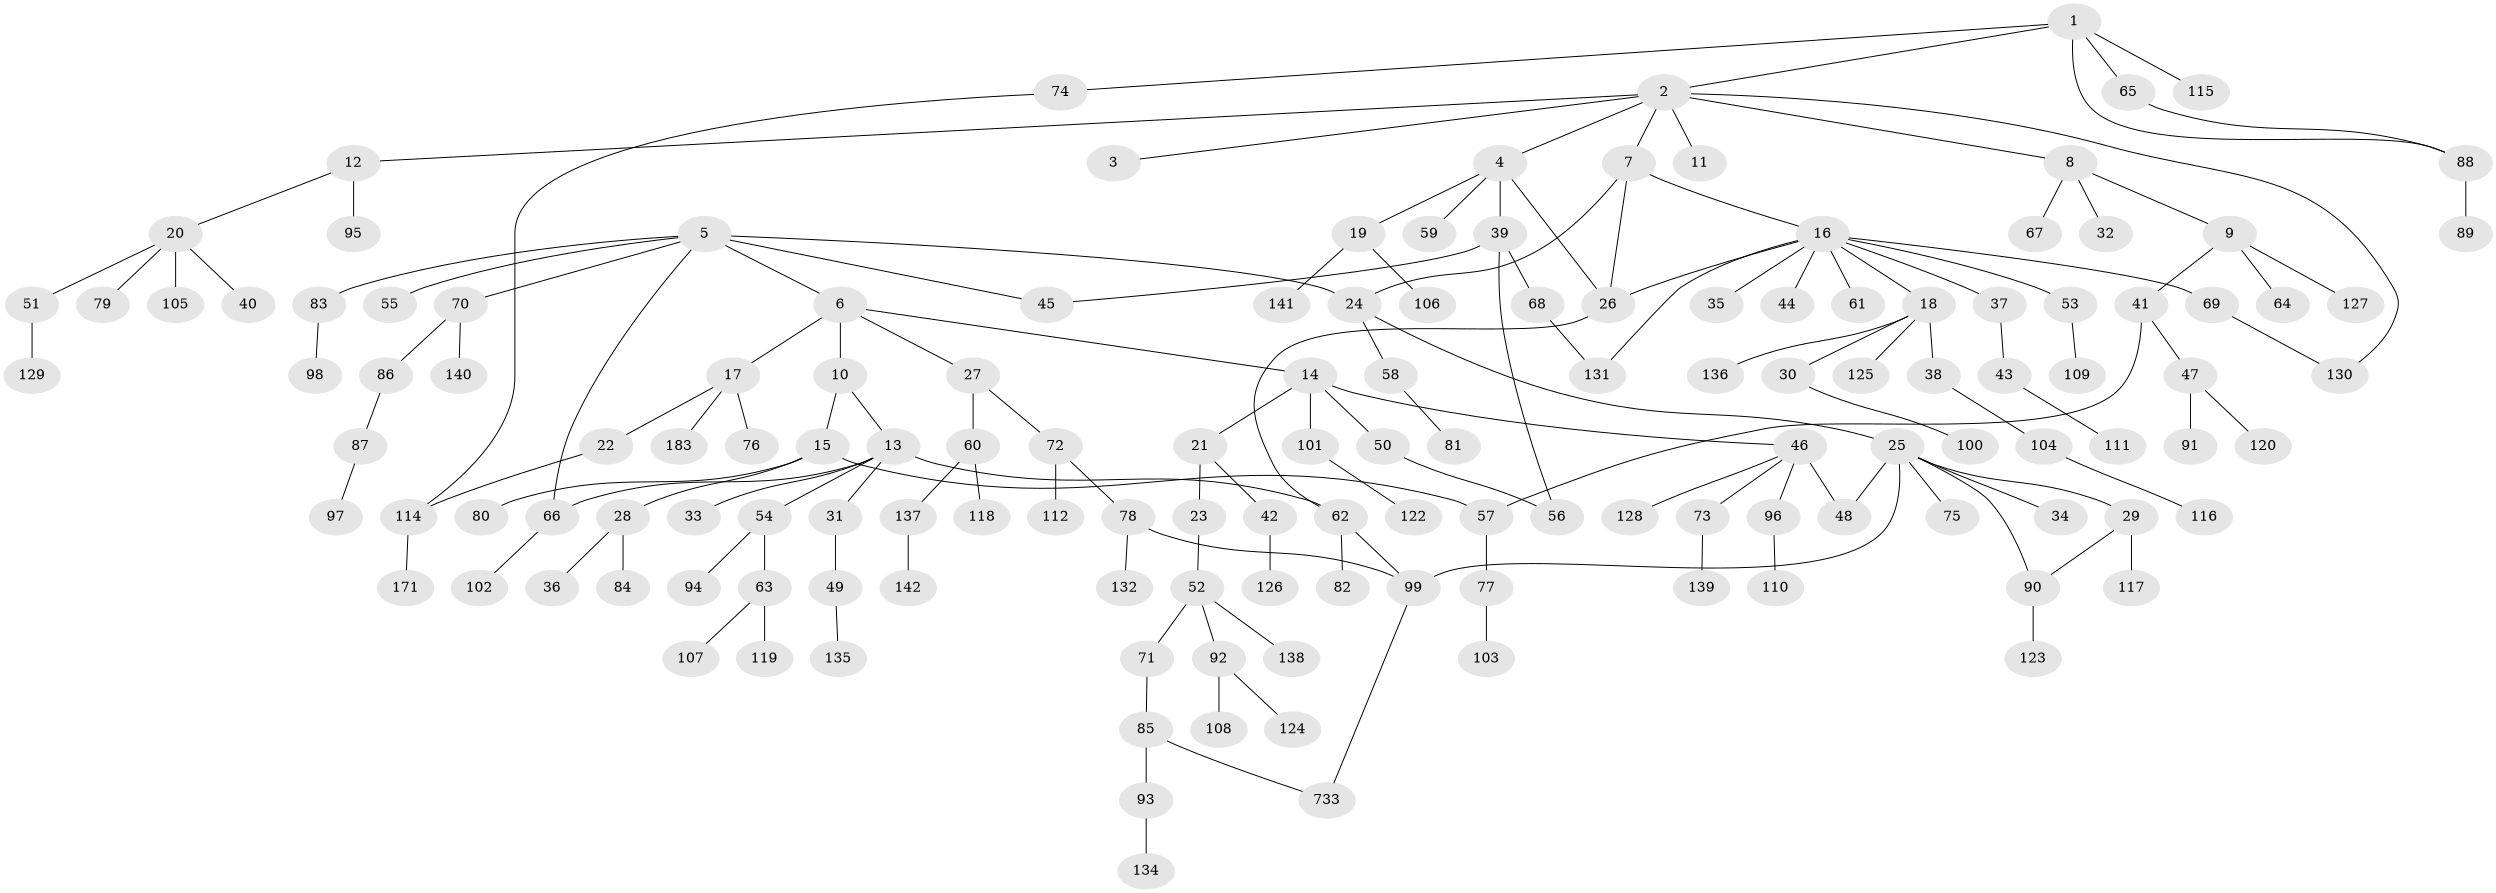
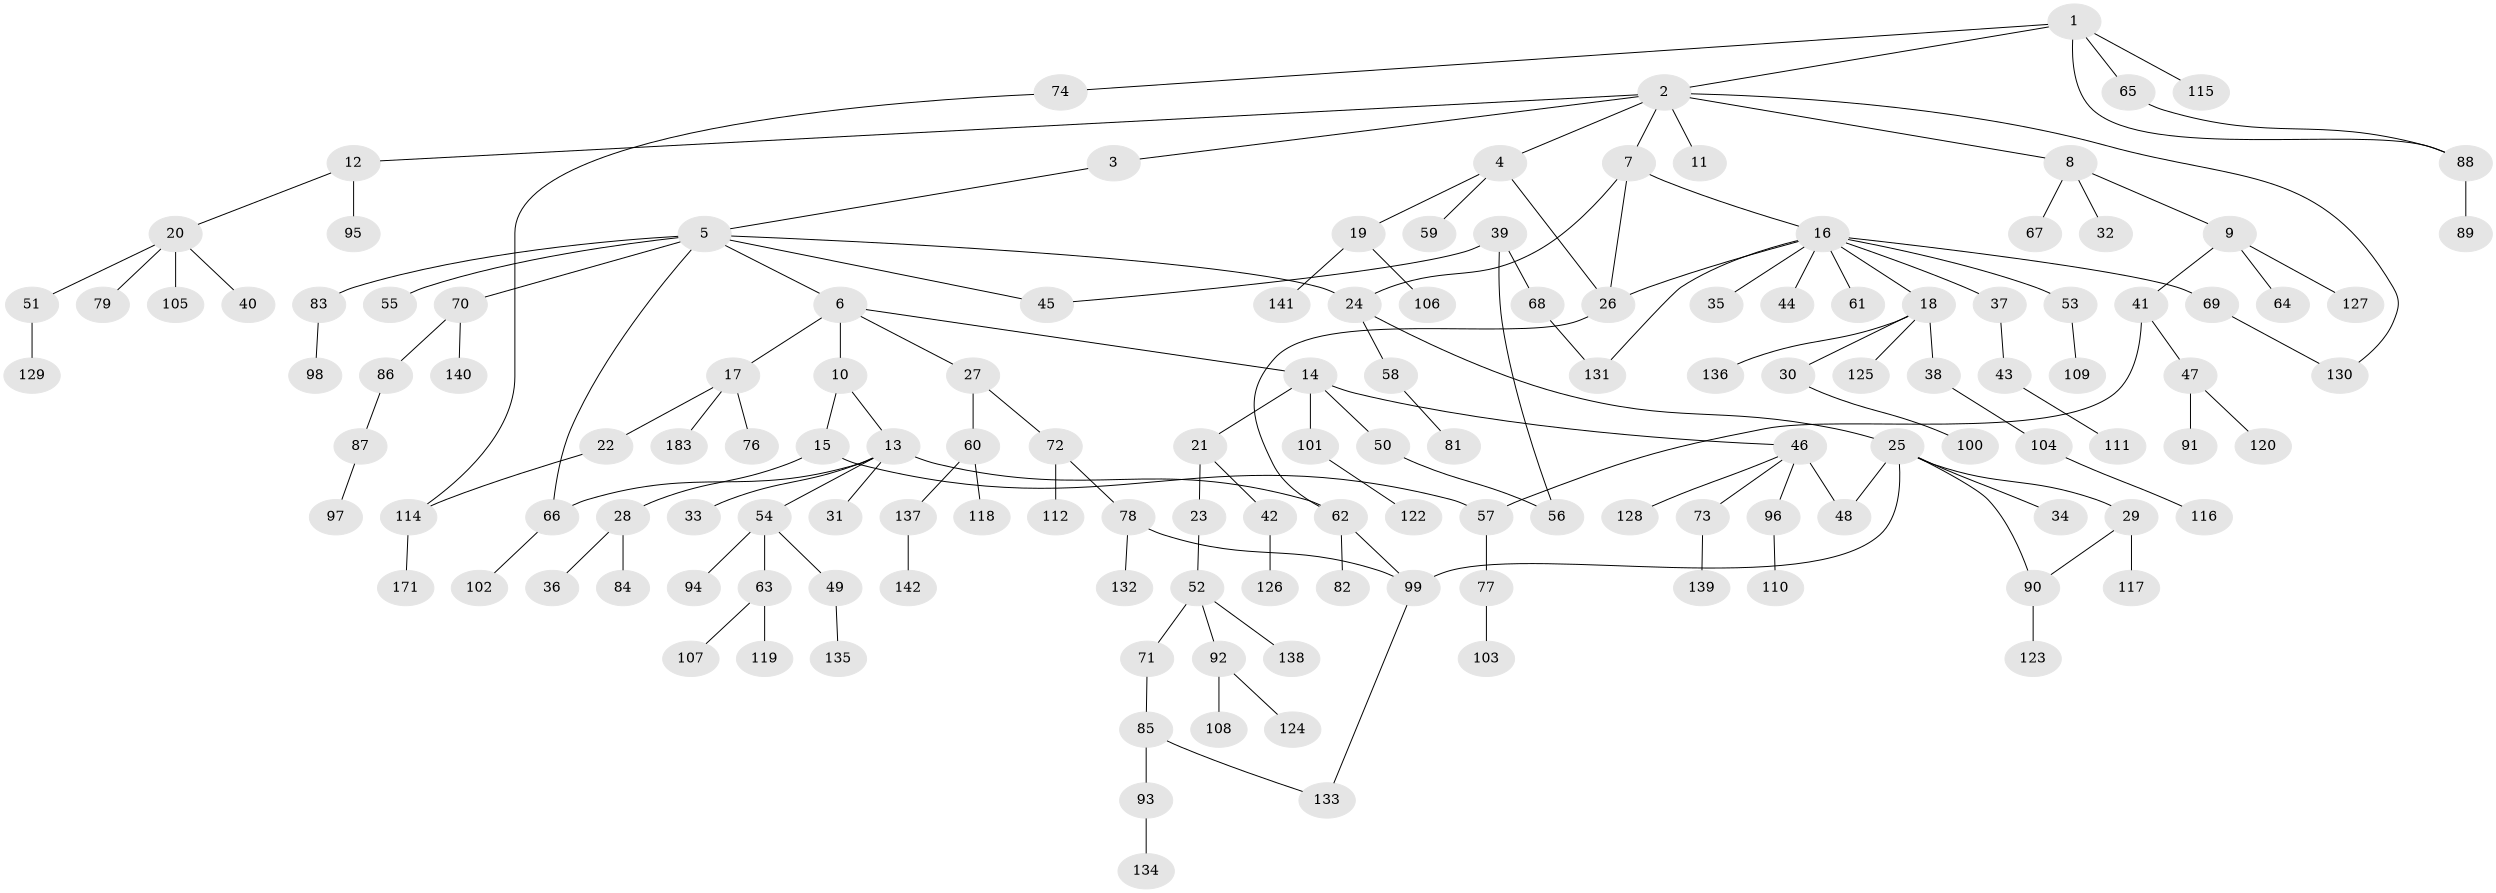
none -> (909, 199)
(1500, 199) -> none
(481, 517) -> none
(1953, 517) -> none
(835, 553) -> (800, 553)
(1327, 800) -> (1327, 800)
